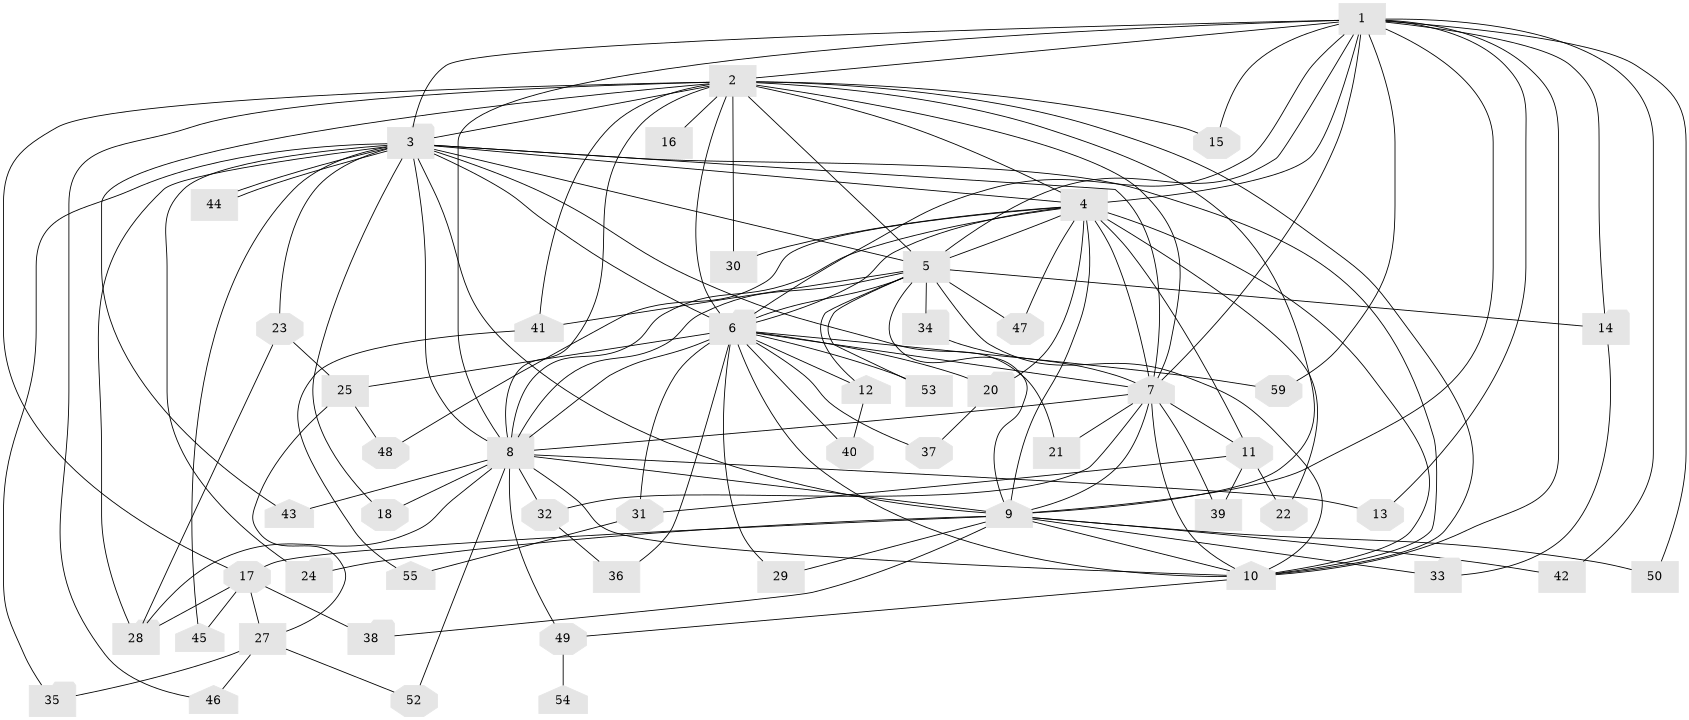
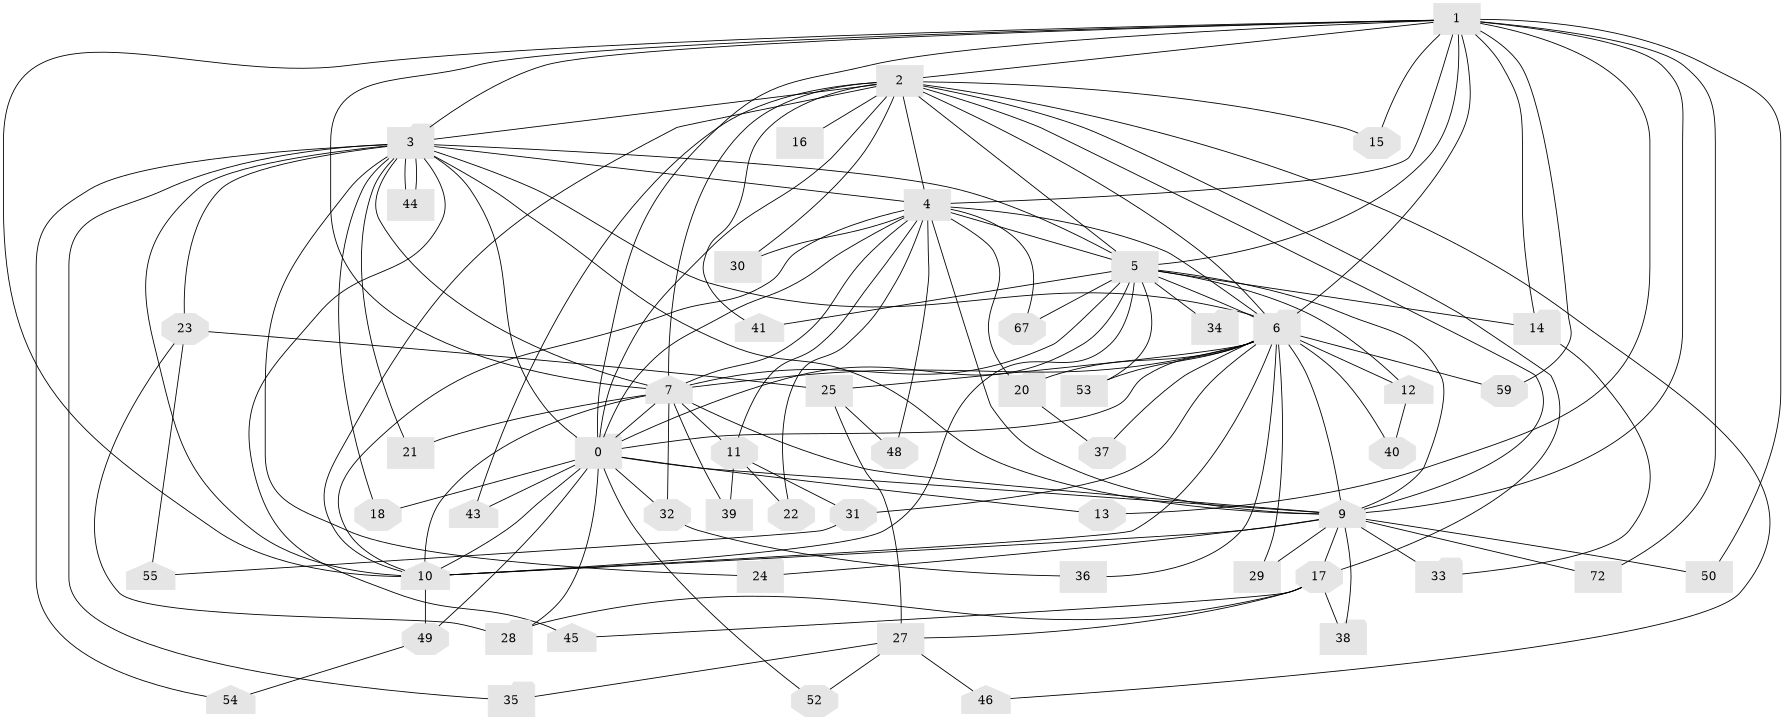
(109, 269) -> (36, 333)
(1020, 329) -> (1022, 329)
(1042, 360) -> (1020, 357)
(308, 385) -> (168, 453)
none -> (1323, 419)
(511, 453) -> (598, 453)
(1562, 577) -> (1598, 577)
